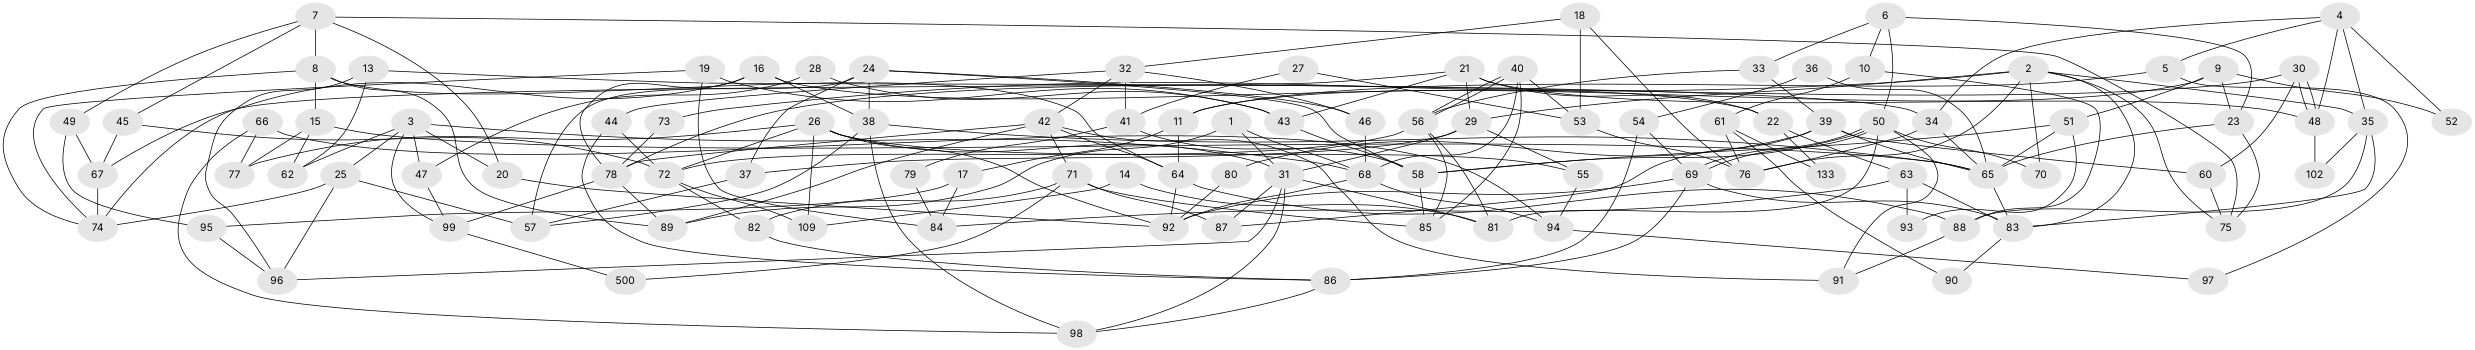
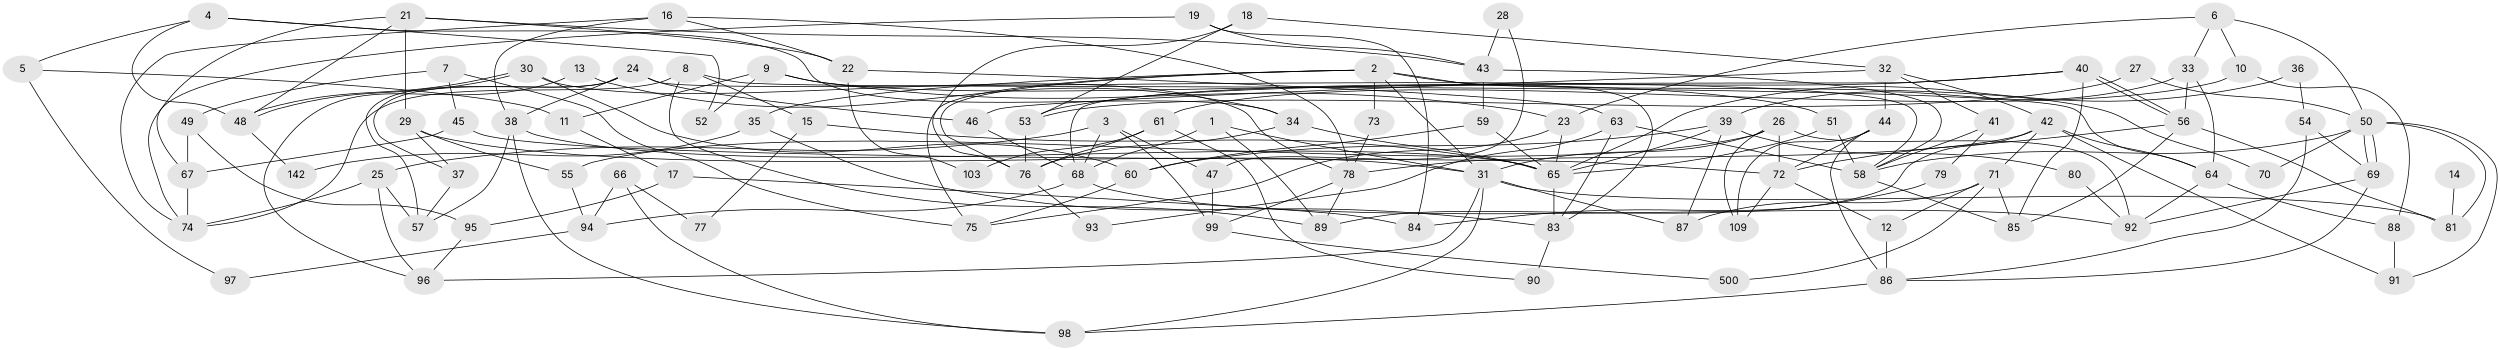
(316, 43) -> none
(2354, 69) -> none
(1750, 92) -> (1433, 126)
(1175, 101) -> (2250, 97)
none -> (1483, 122)
(549, 139) -> none
(1178, 149) -> (2213, 120)
(288, 175) -> none
(503, 175) -> none
(1826, 175) -> (972, 175)
(2315, 175) -> (297, 175)
(2058, 197) -> (1059, 202)
(1838, 202) -> none
(969, 207) -> (1804, 142)
(1424, 211) -> (1739, 148)
(2157, 211) -> none
(754, 228) -> (1887, 228)
